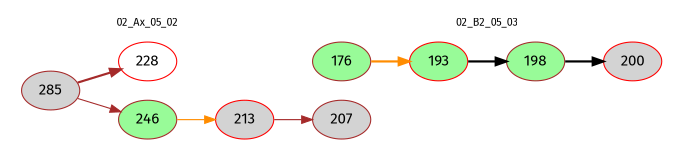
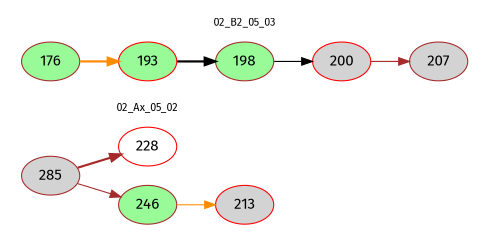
(579, 61) -> (288, 61)
(289, 120) -> (385, 61)
